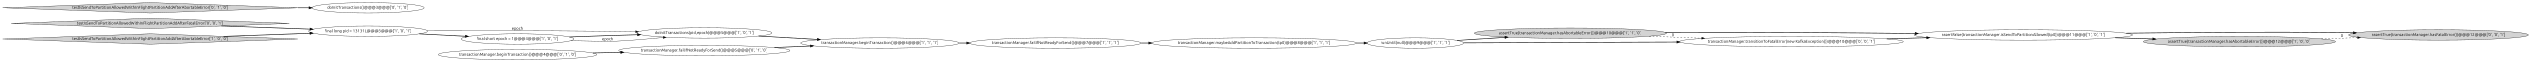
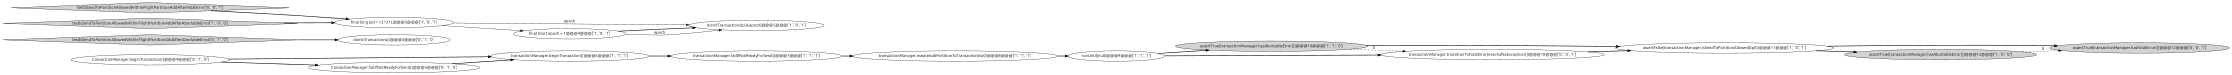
(442, 35) -> (481, 28)
(788, 38) -> (359, 58)
